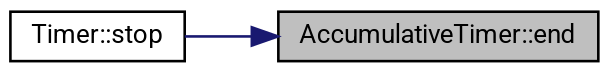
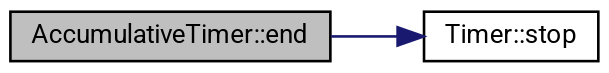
(218, 36) -> (364, 36)
